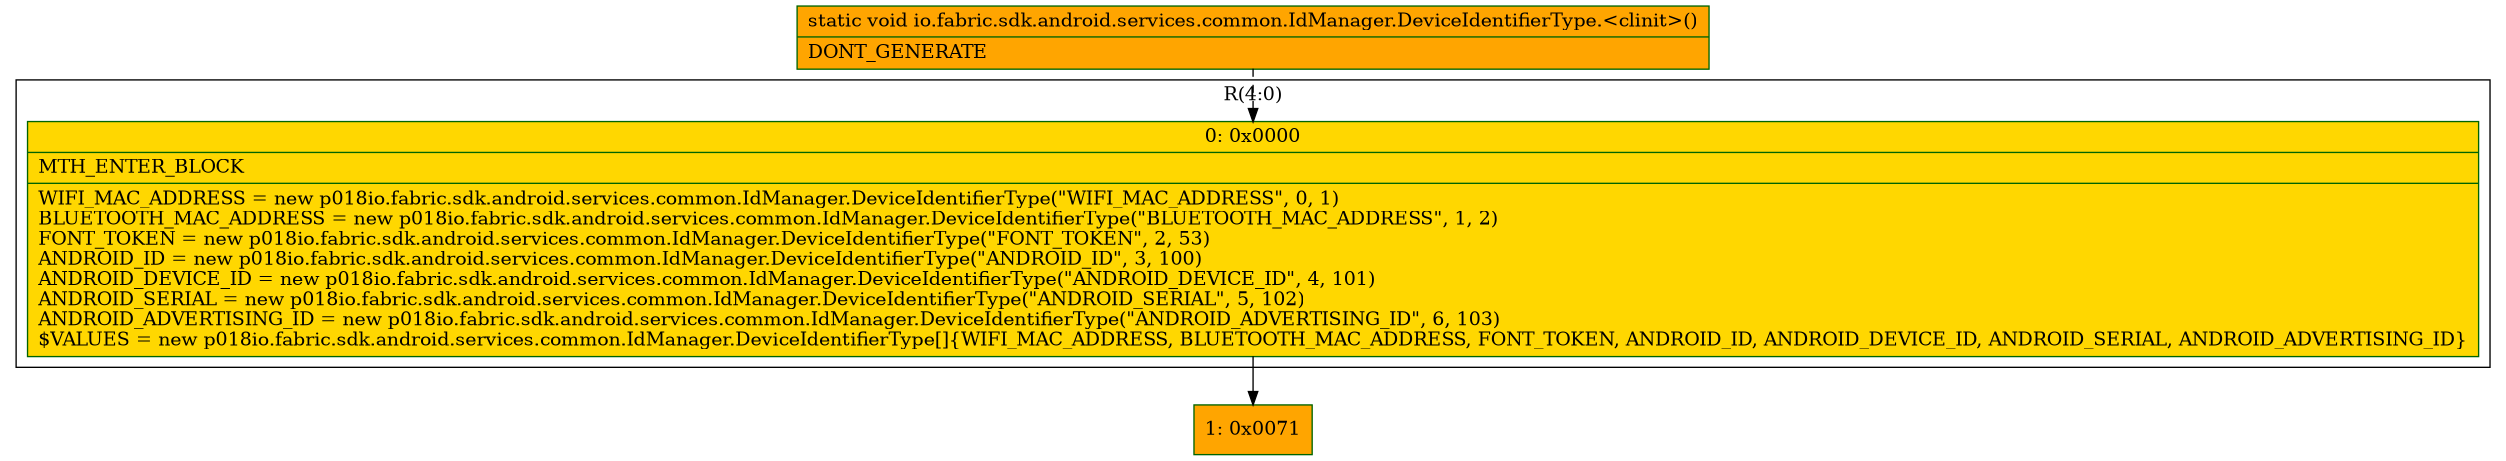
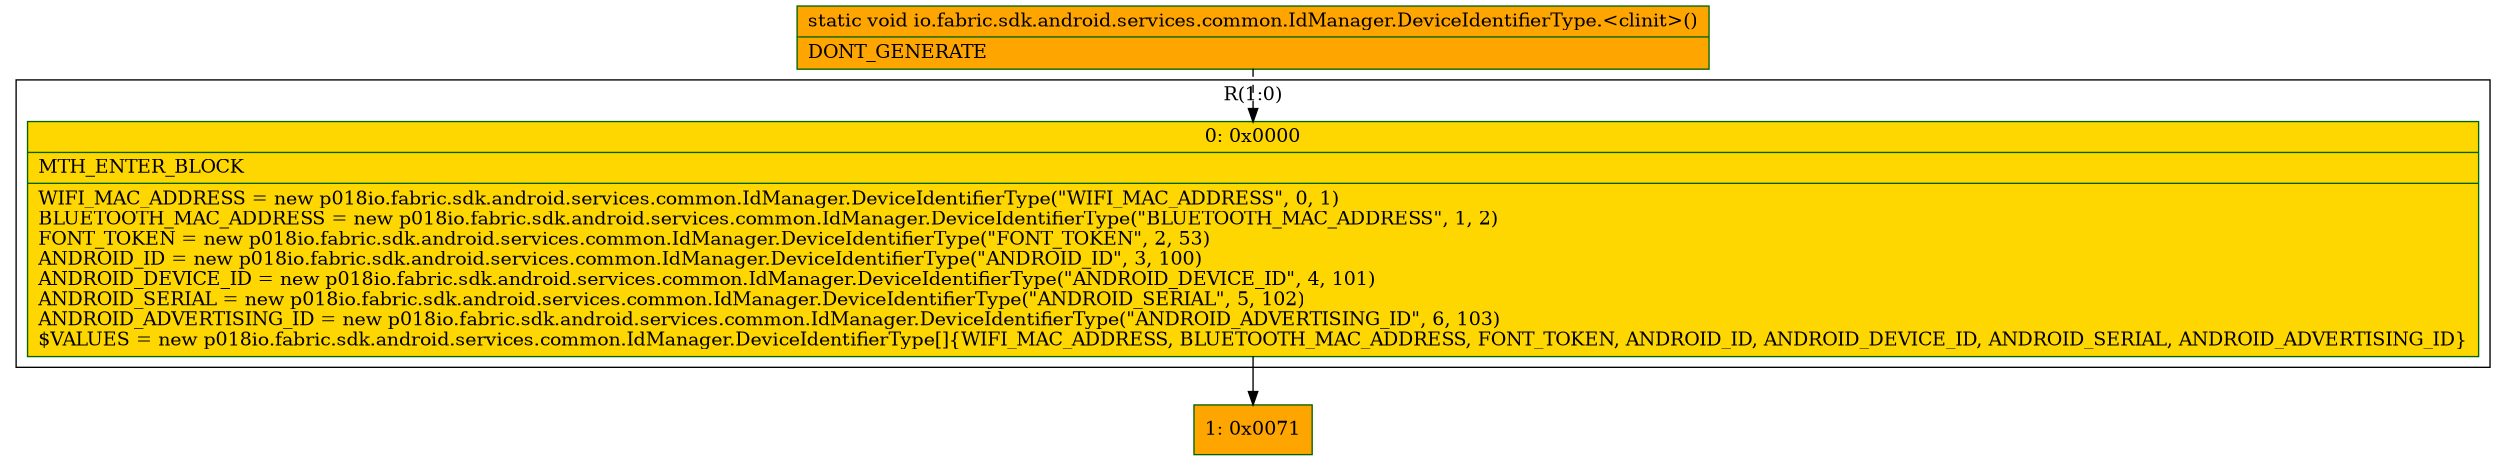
(1253, 95) -> (1253, 95)
